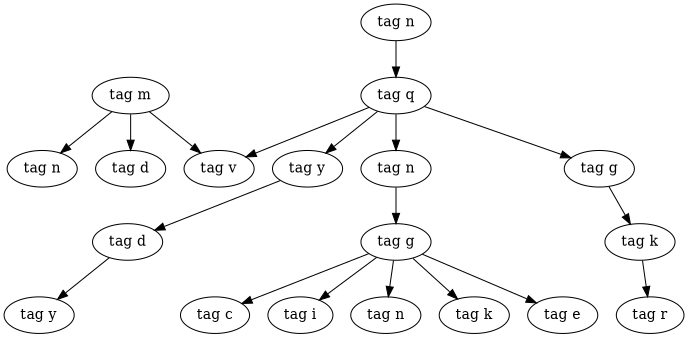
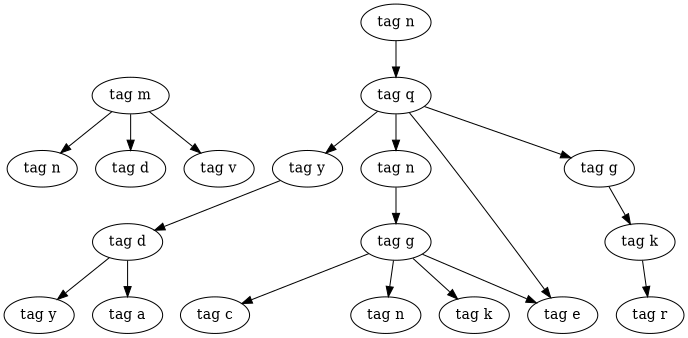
(312, 130) -> (478, 200)
none -> (128, 315)
(300, 315) -> none
